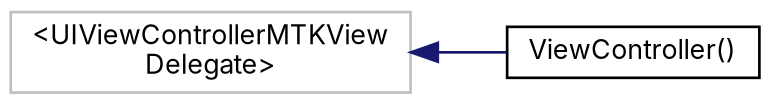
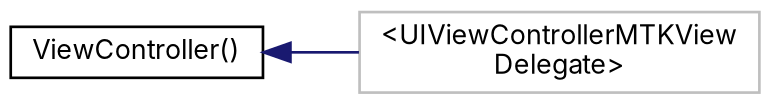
(472, 52) -> (325, 52)
